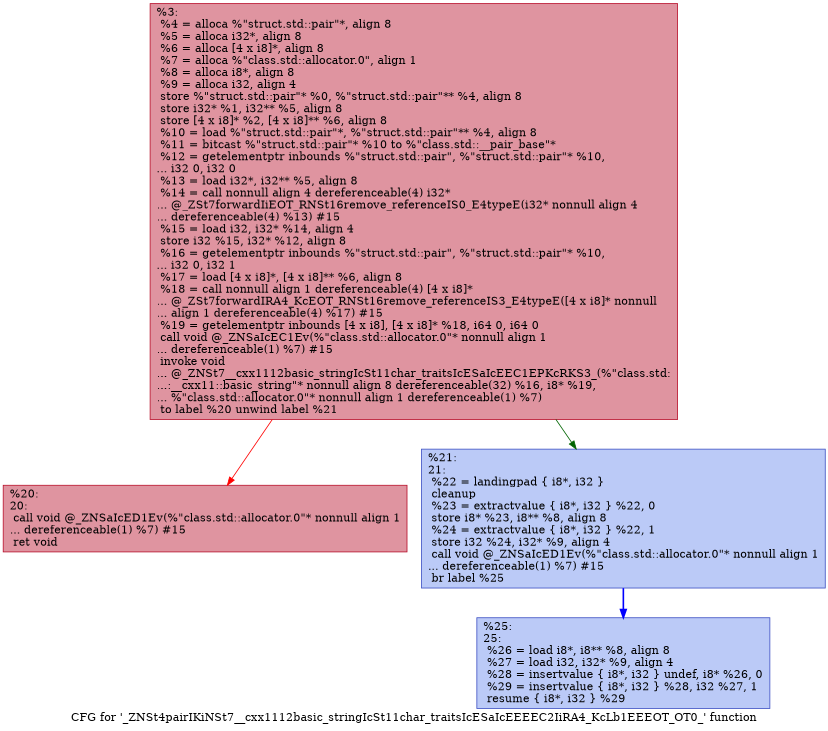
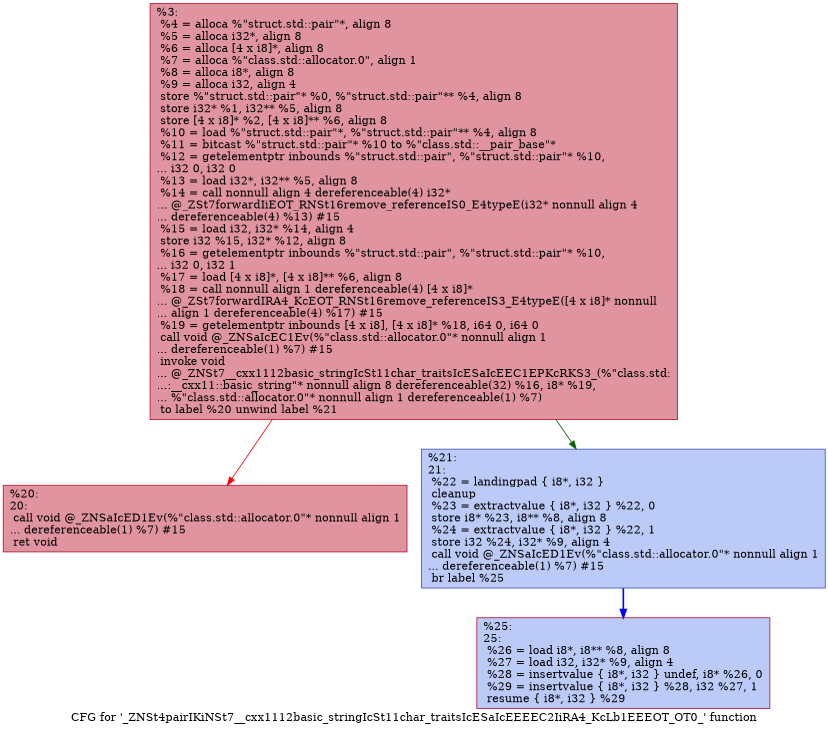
(623, 663) -> (623, 663)
